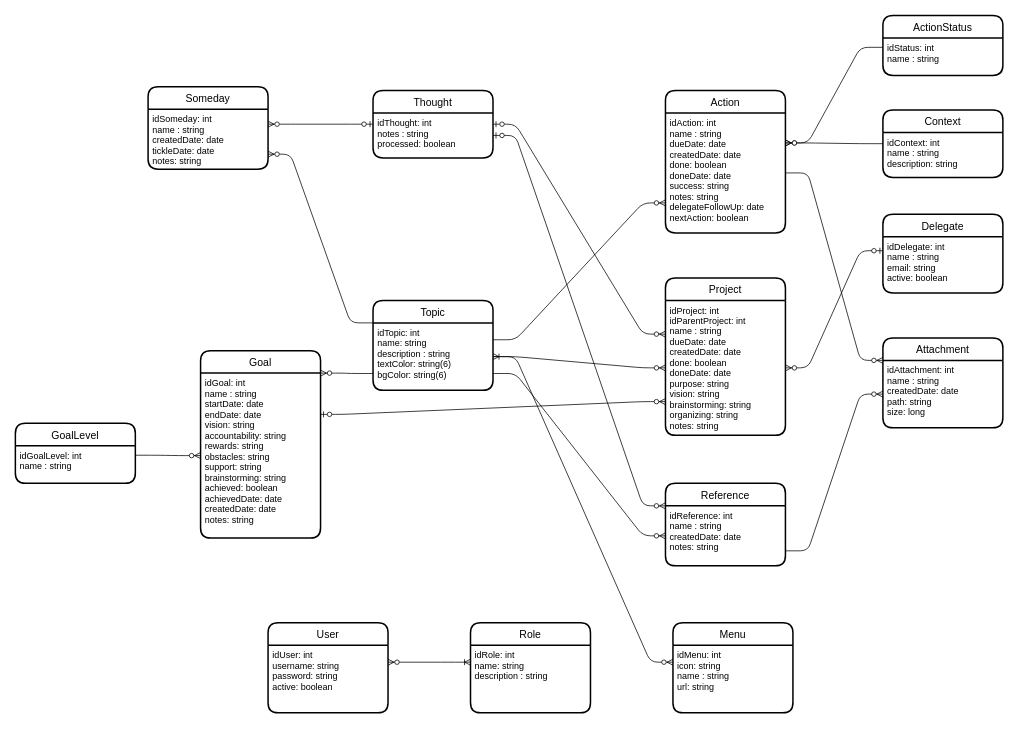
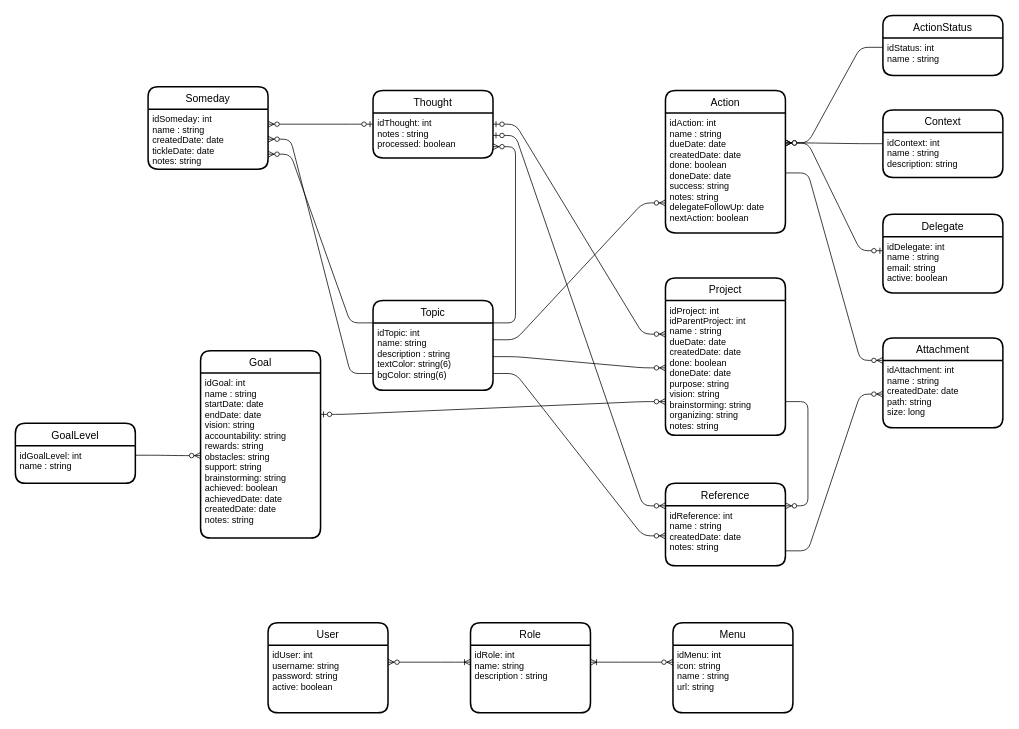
none -> (516, 229)
(831, 316) -> (835, 199)
(340, 373) -> (329, 289)
none -> (799, 402)
(593, 532) -> (624, 662)
